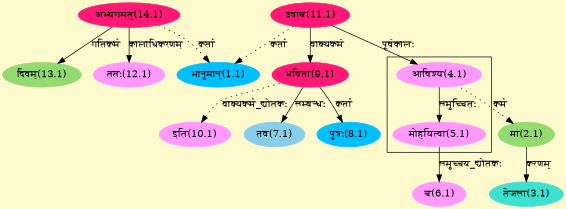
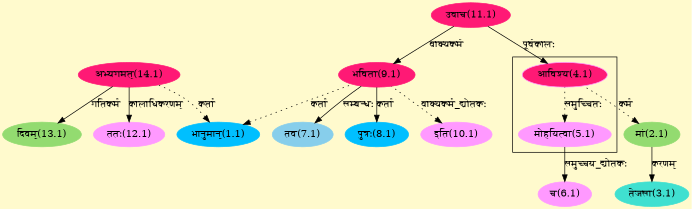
(267, 43) -> (301, 103)
(439, 75) -> (565, 75)
(439, 101) -> (565, 101)
